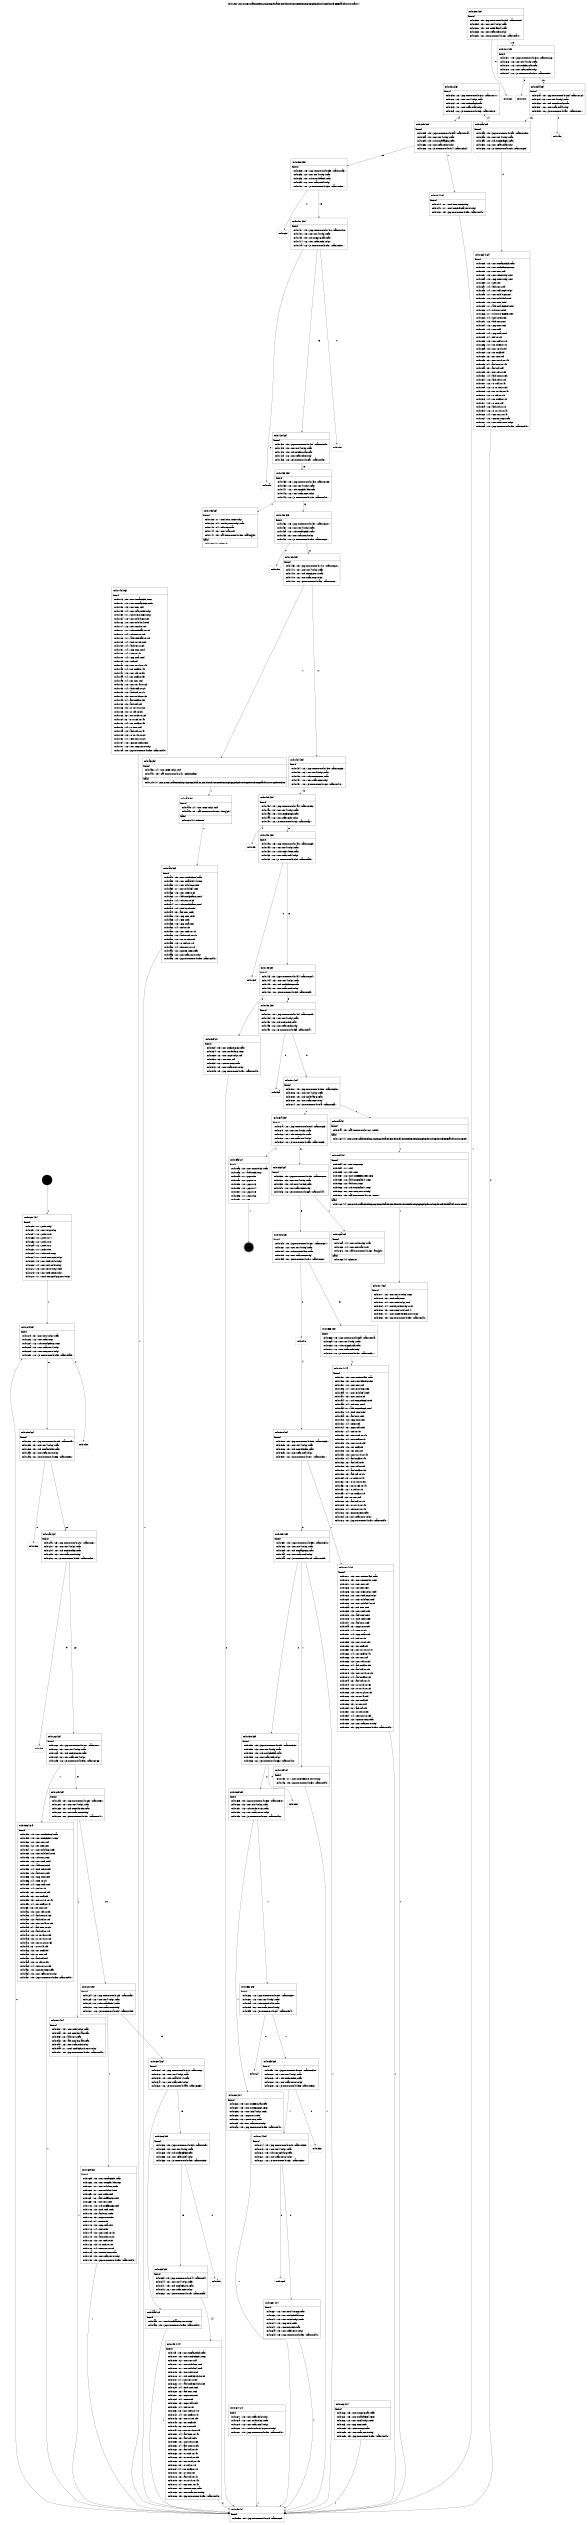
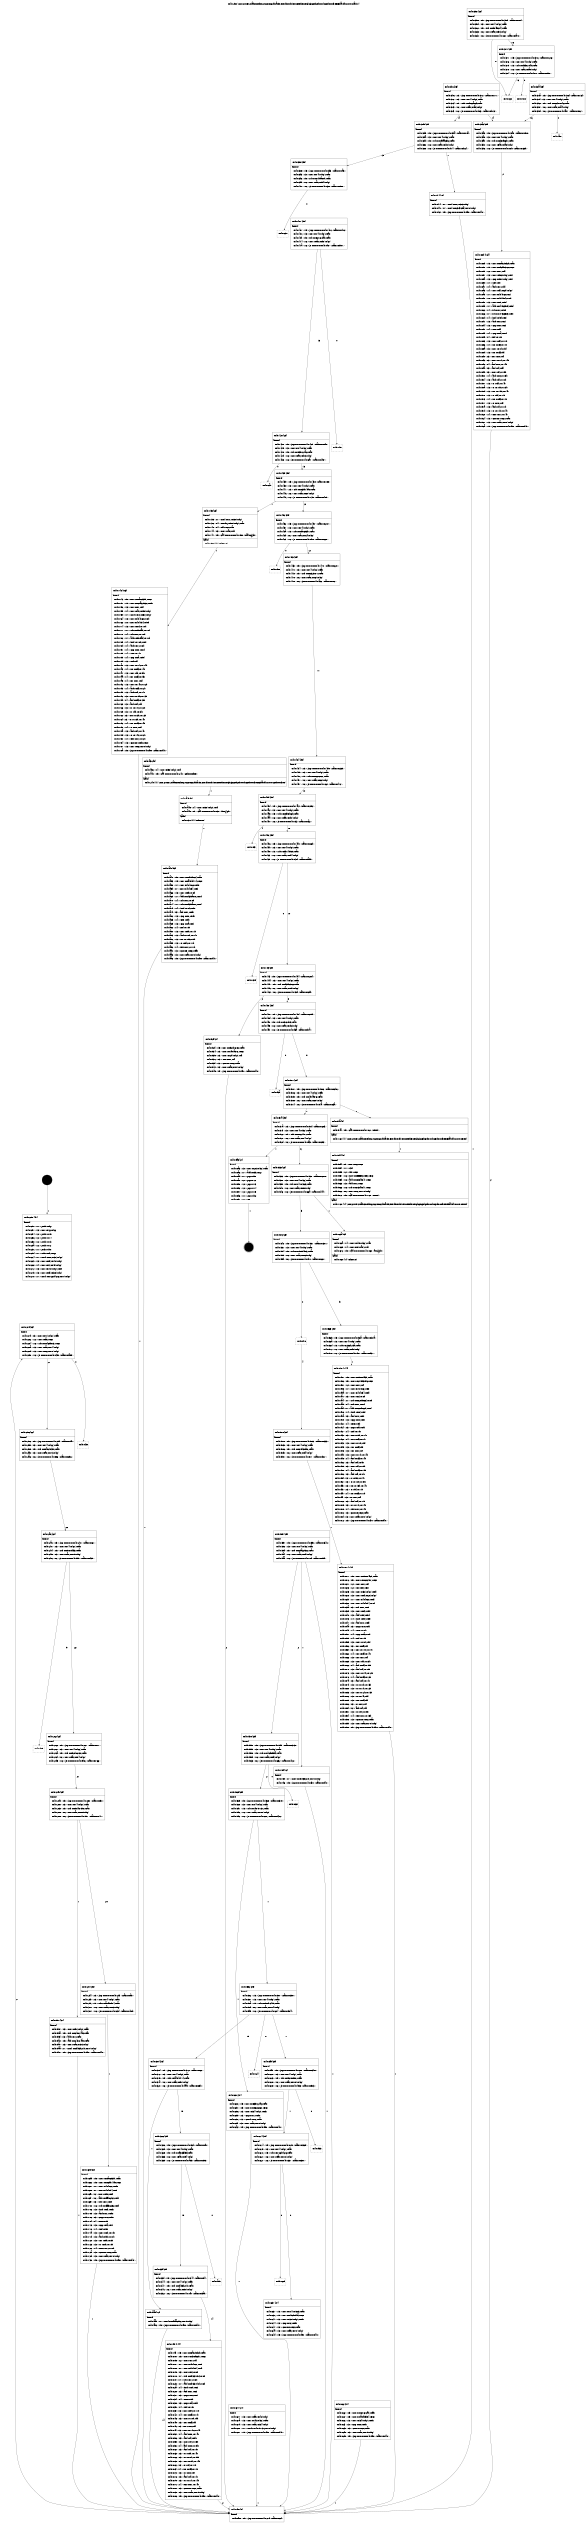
(541, 80) -> (513, 86)
(487, 118) -> (490, 117)
(319, 203) -> none
(274, 363) -> (273, 471)
none -> (193, 586)
(263, 671) -> none
(47, 1301) -> none
(399, 1302) -> none
(302, 1495) -> none
(33, 1546) -> none
(46, 1902) -> none
(142, 2036) -> (223, 2036)
(163, 2420) -> (163, 2420)
(312, 2426) -> none
